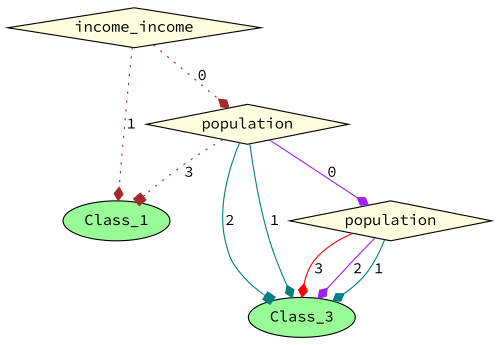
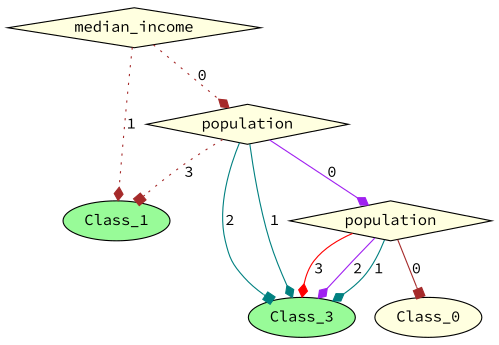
(134, 28) -> (134, 28)
none -> (428, 317)
